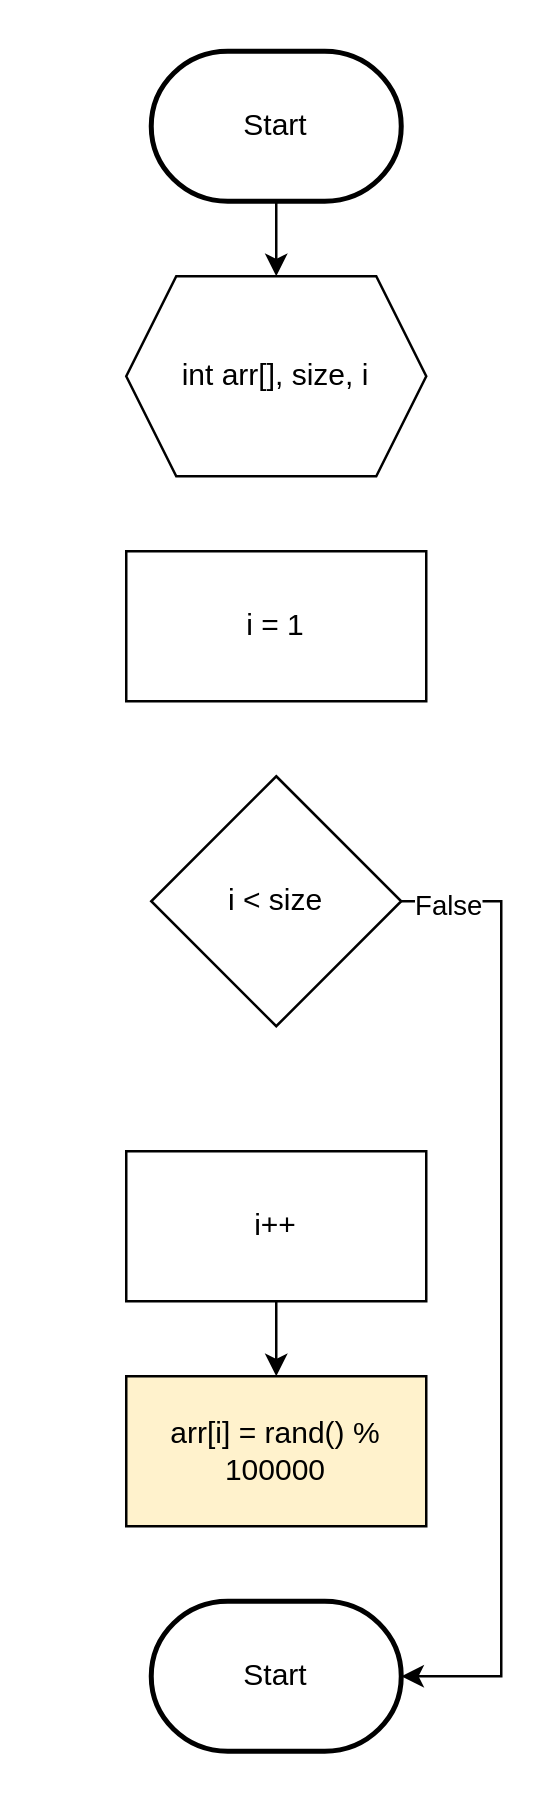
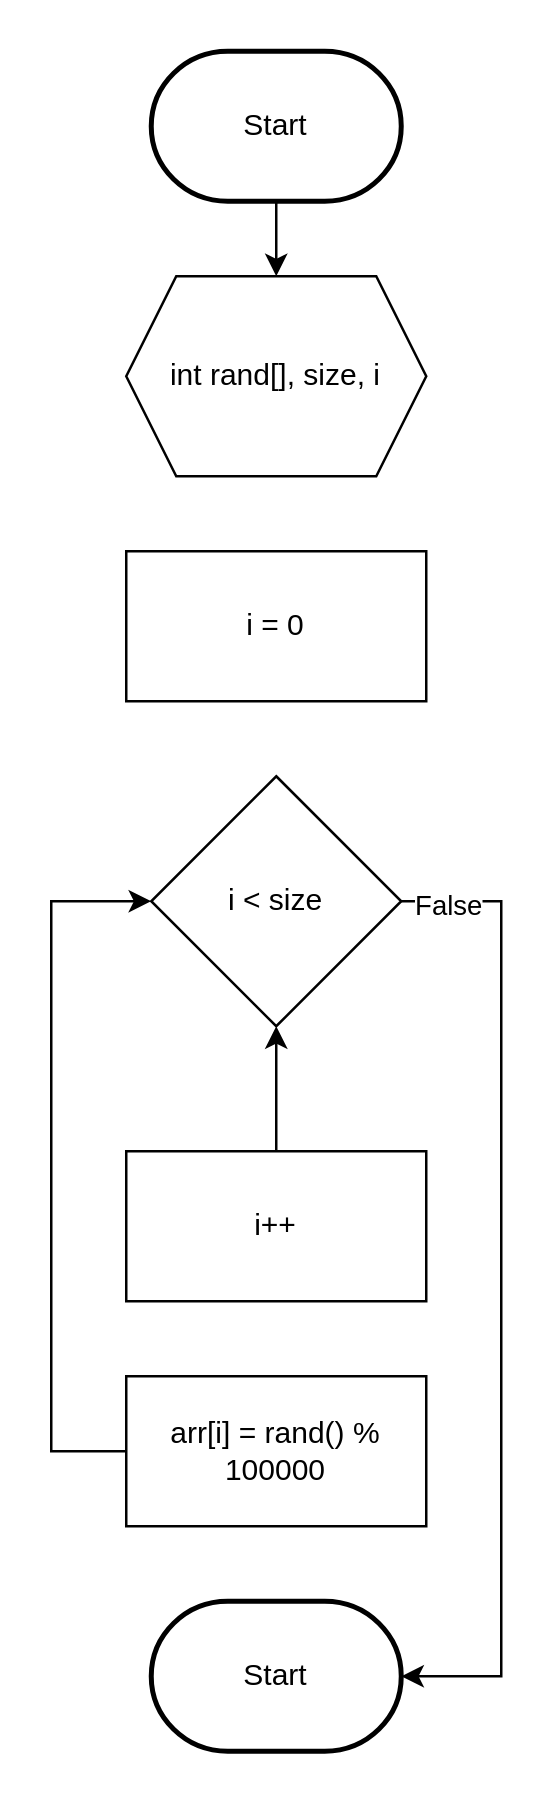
(276, 376) -> (276, 376)
(276, 626) -> (276, 626)
none -> (51, 1172)
(276, 1347) -> (276, 1097)
(276, 1451) -> (276, 1451)
